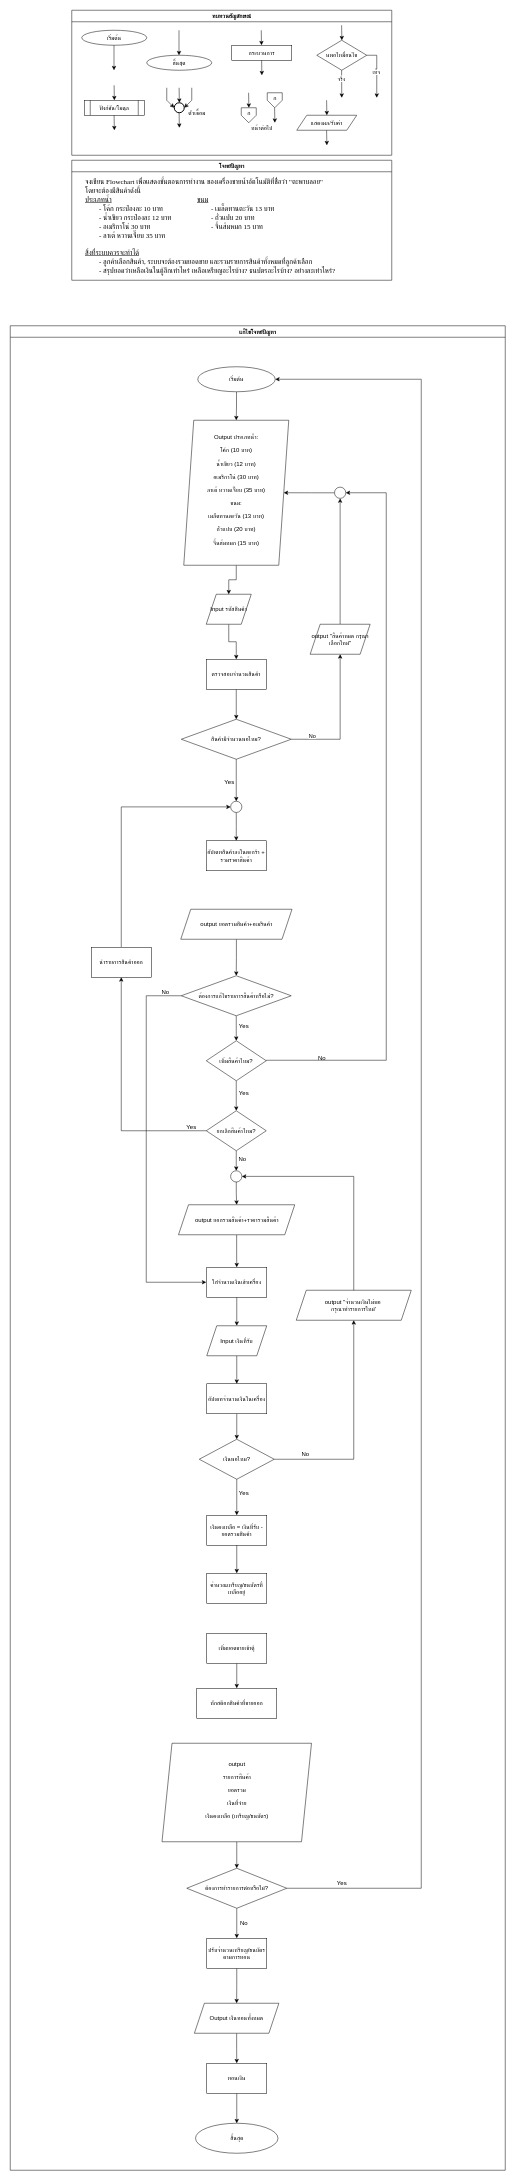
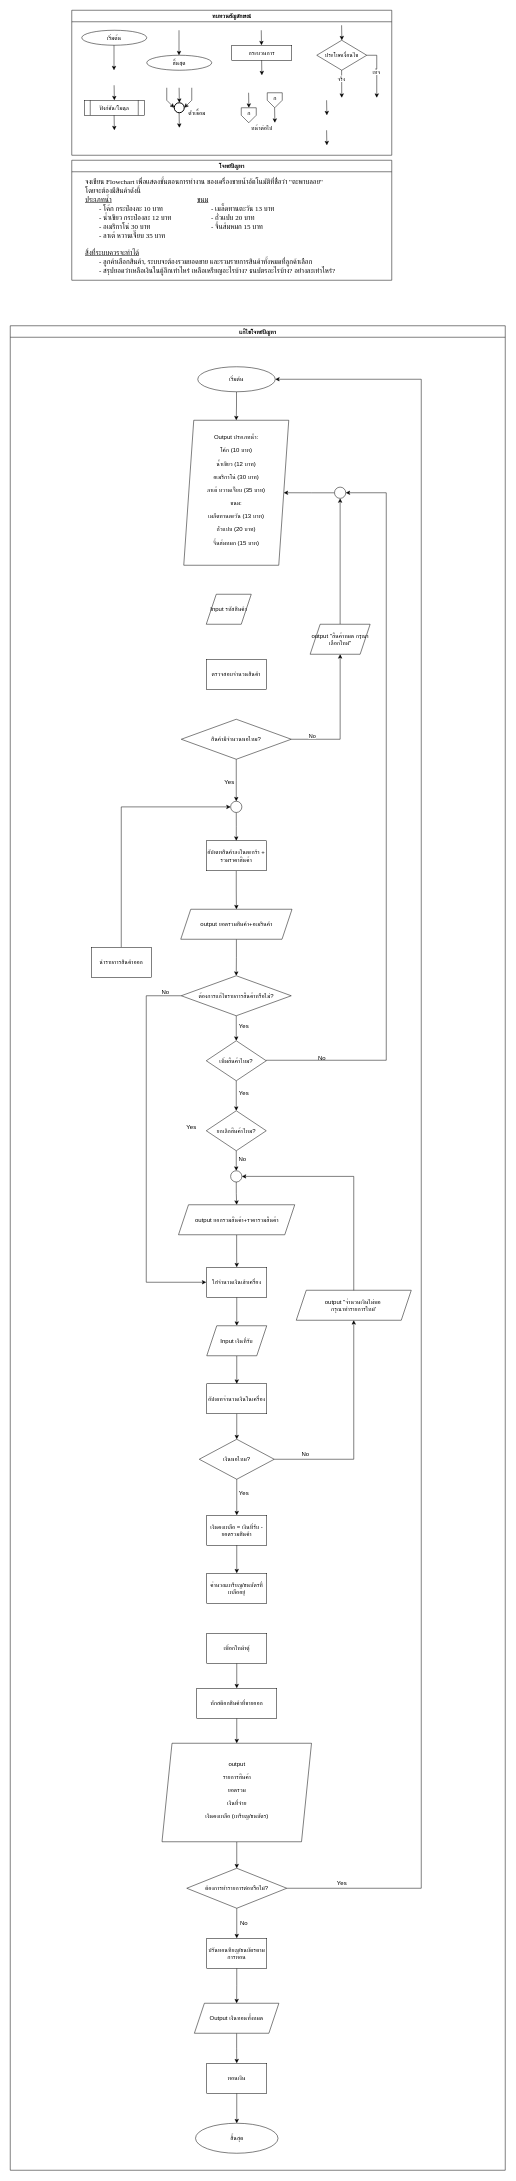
(342, 55) -> (342, 55)
(327, 123) -> none
(229, 589) -> none
(236, 654) -> none
(236, 714) -> none
none -> (236, 904)
(121, 981) -> none
(237, 1648) -> (237, 1648)
none -> (237, 1738)
(237, 1953) -> (237, 1953)
